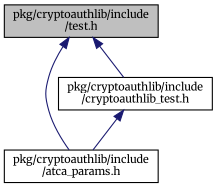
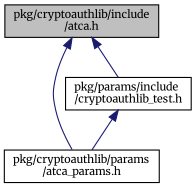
(81, 21) -> (82, 21)
(135, 94) -> (128, 94)
(81, 166) -> (82, 166)
